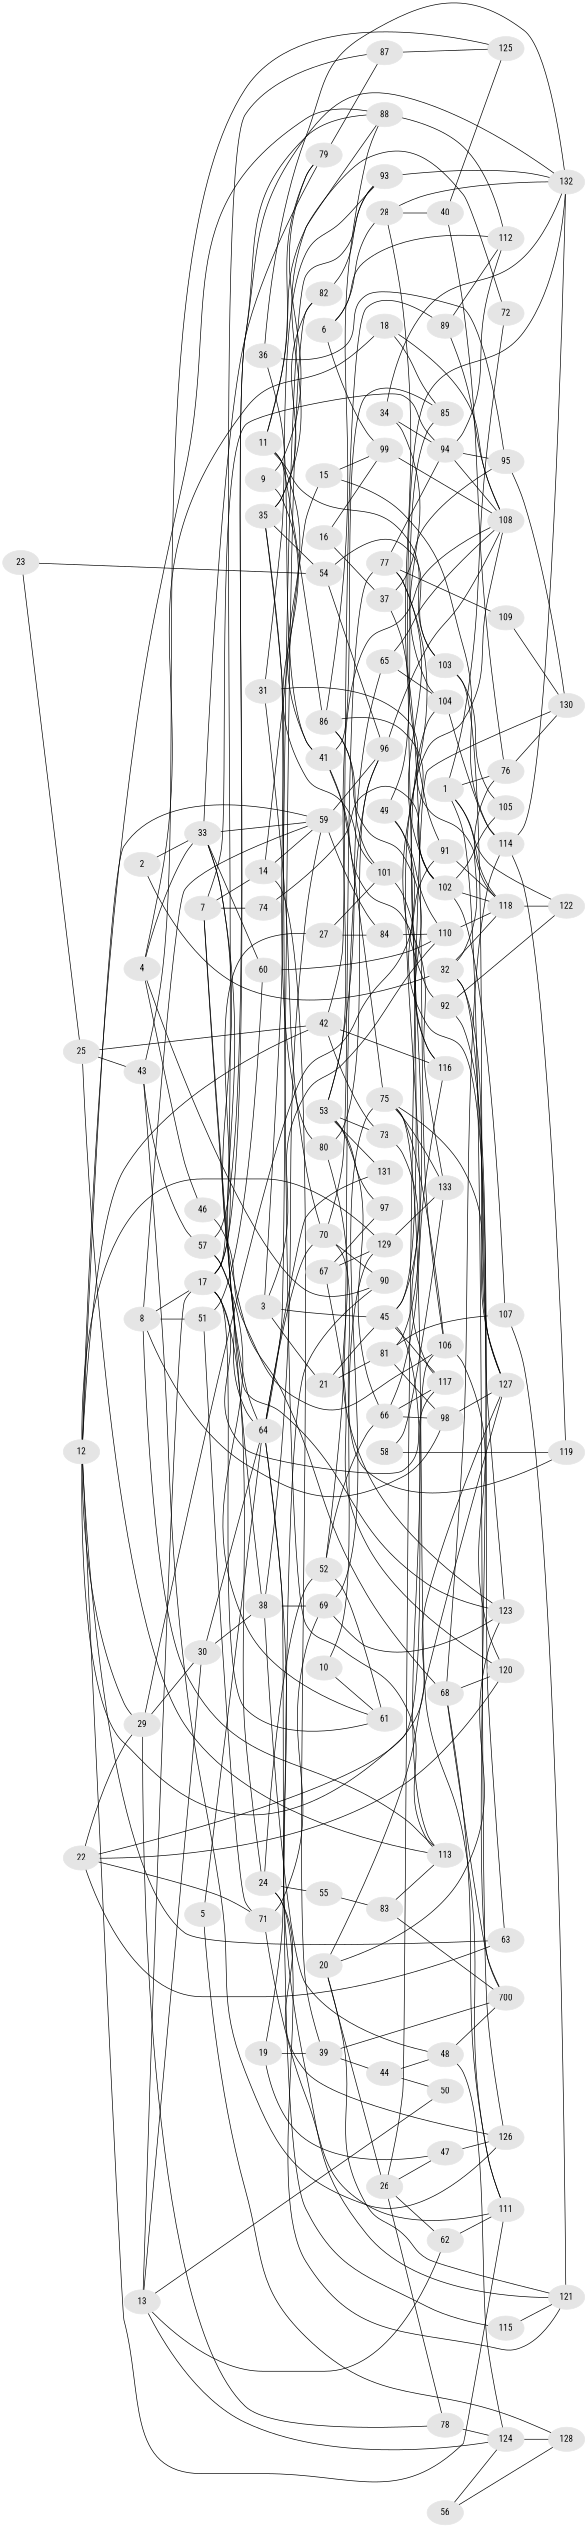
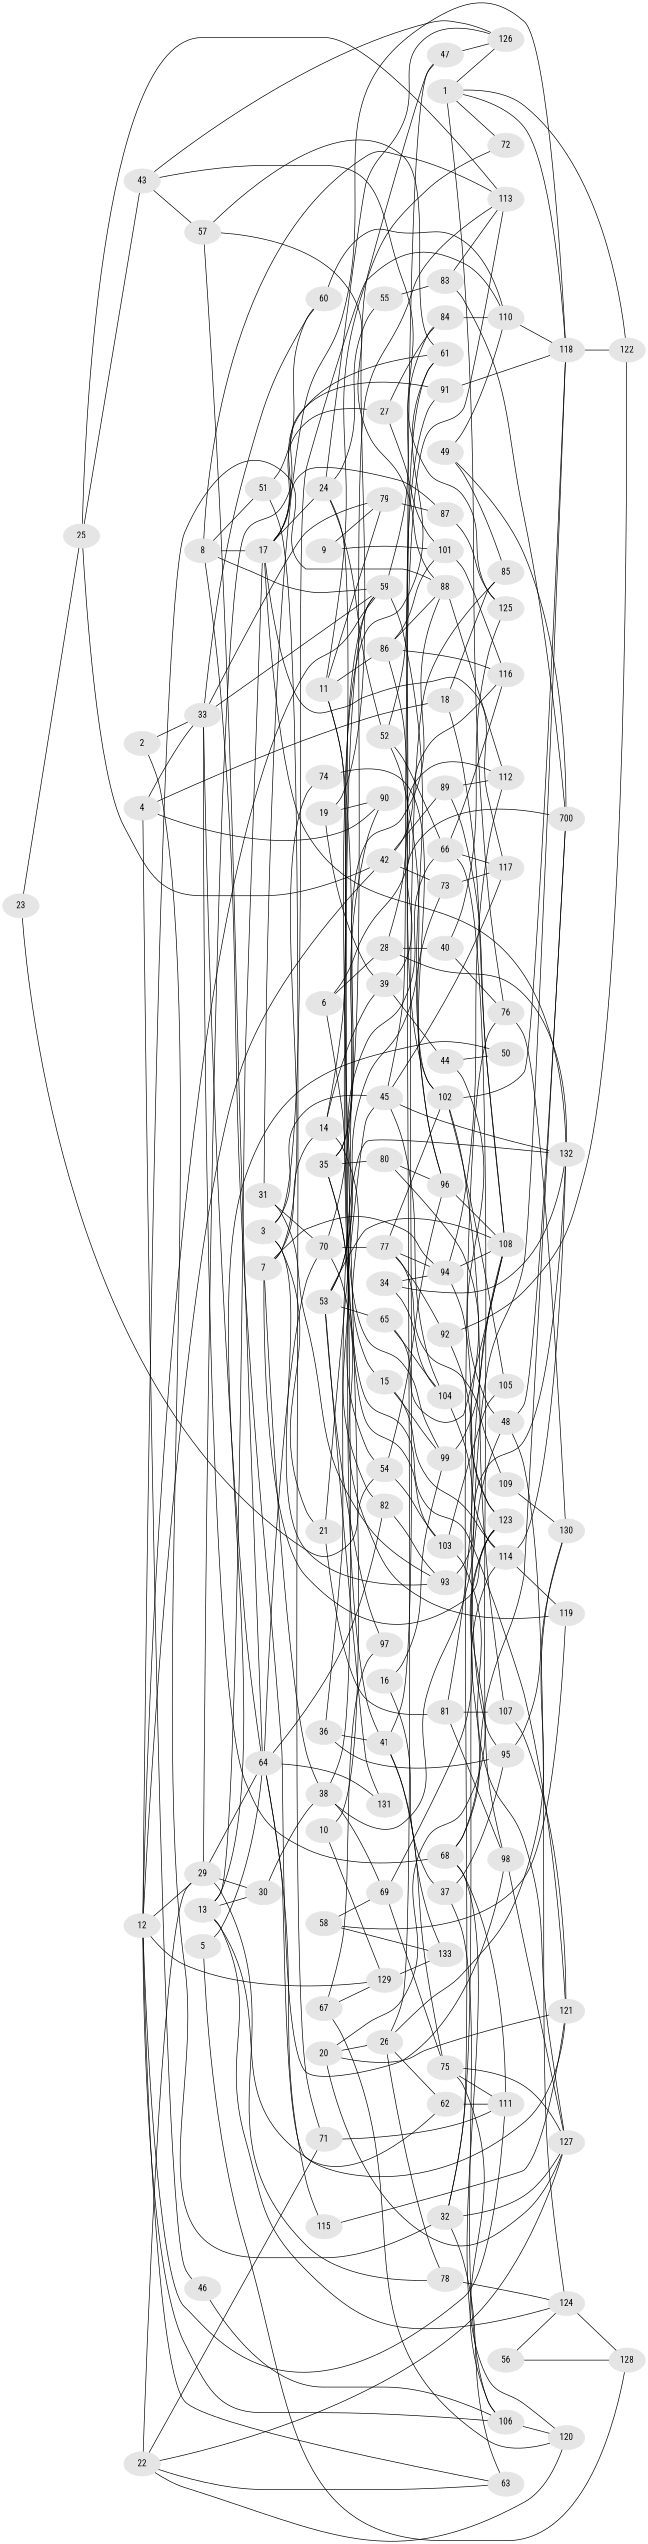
(419, 1142) -> none
(233, 1542) -> (233, 1819)
(297, 1720) -> (351, 1910)
